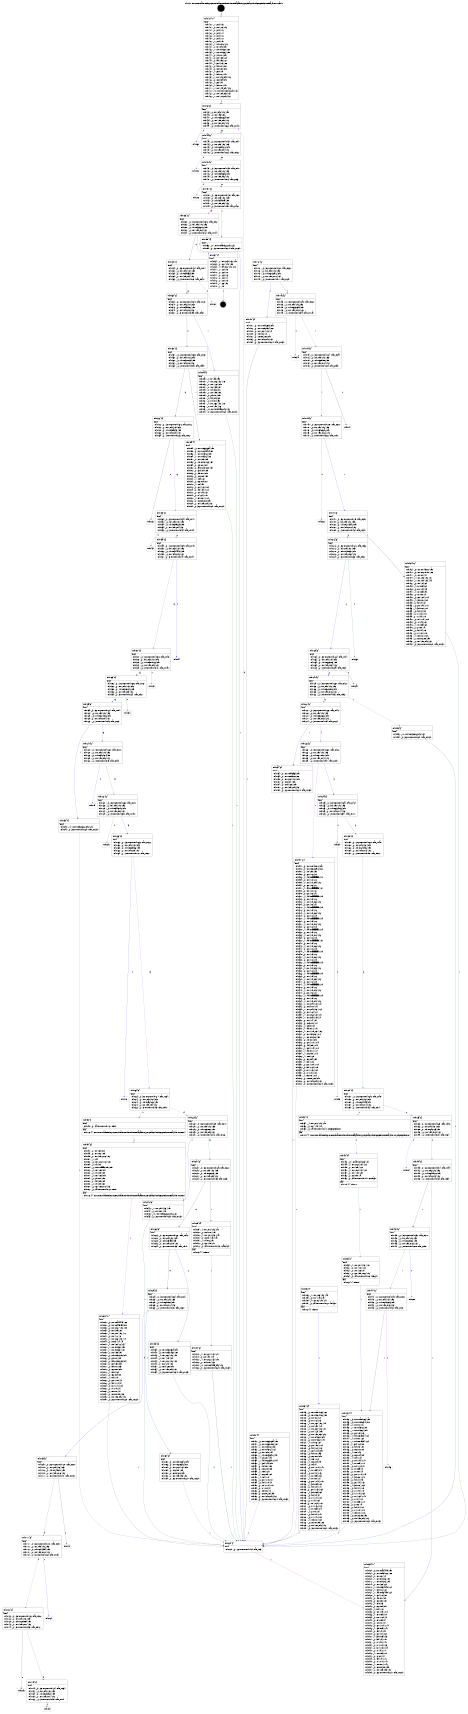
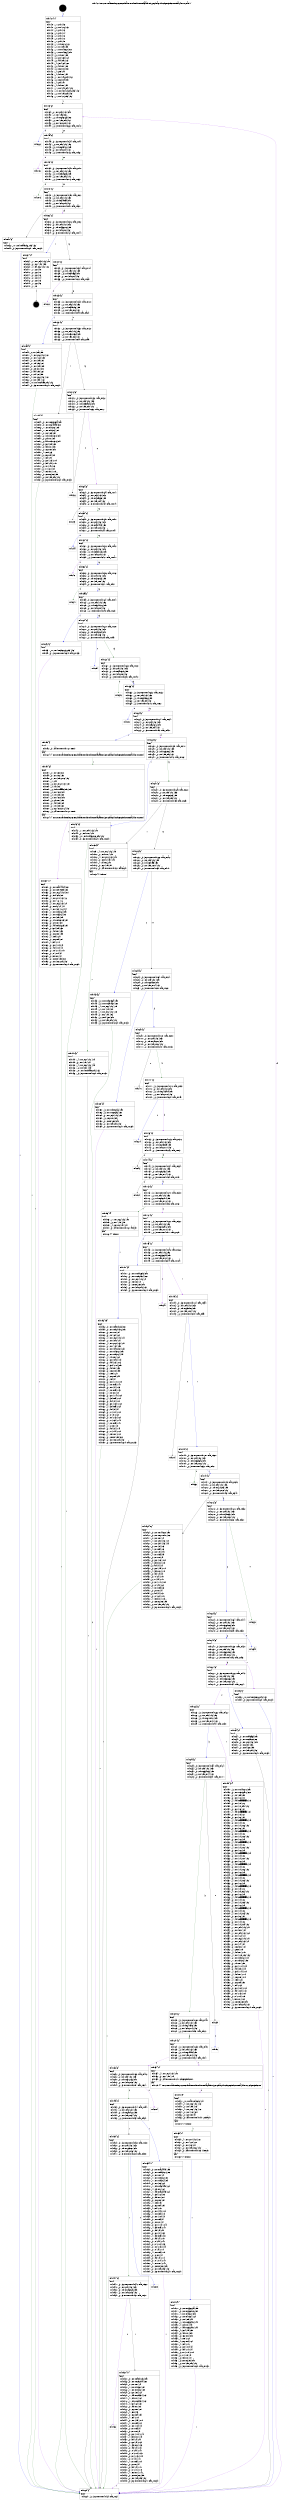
none -> (162, 1196)
(361, 1348) -> (191, 2229)
(308, 1580) -> (165, 2401)
